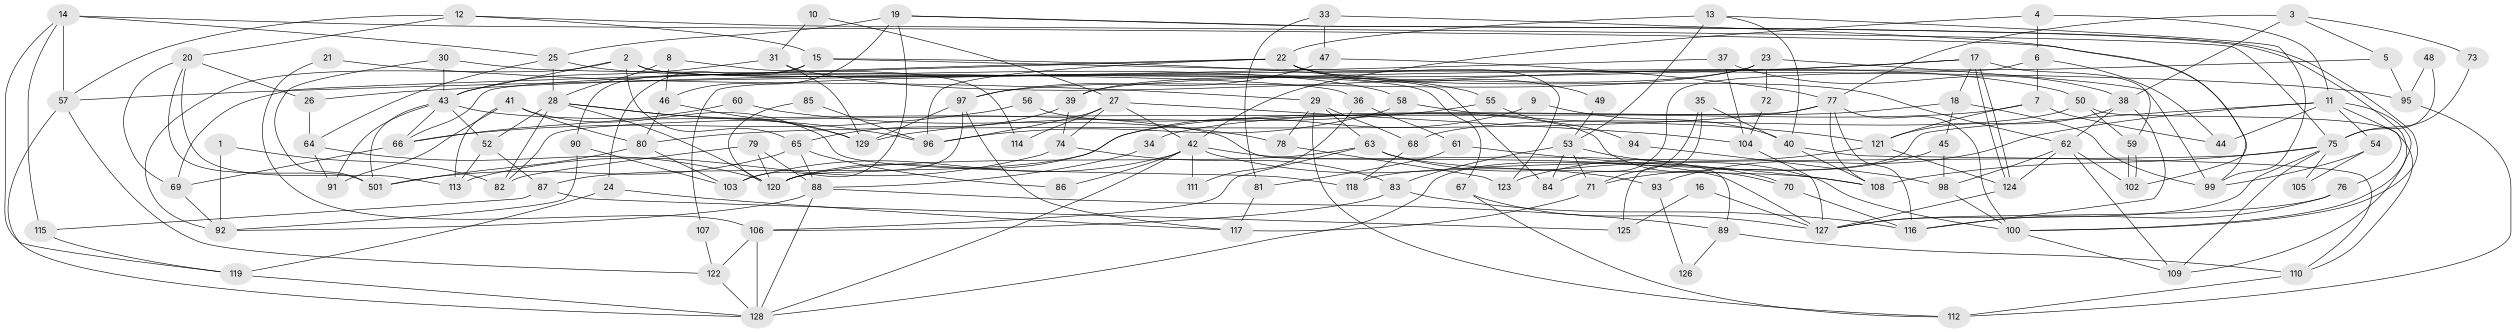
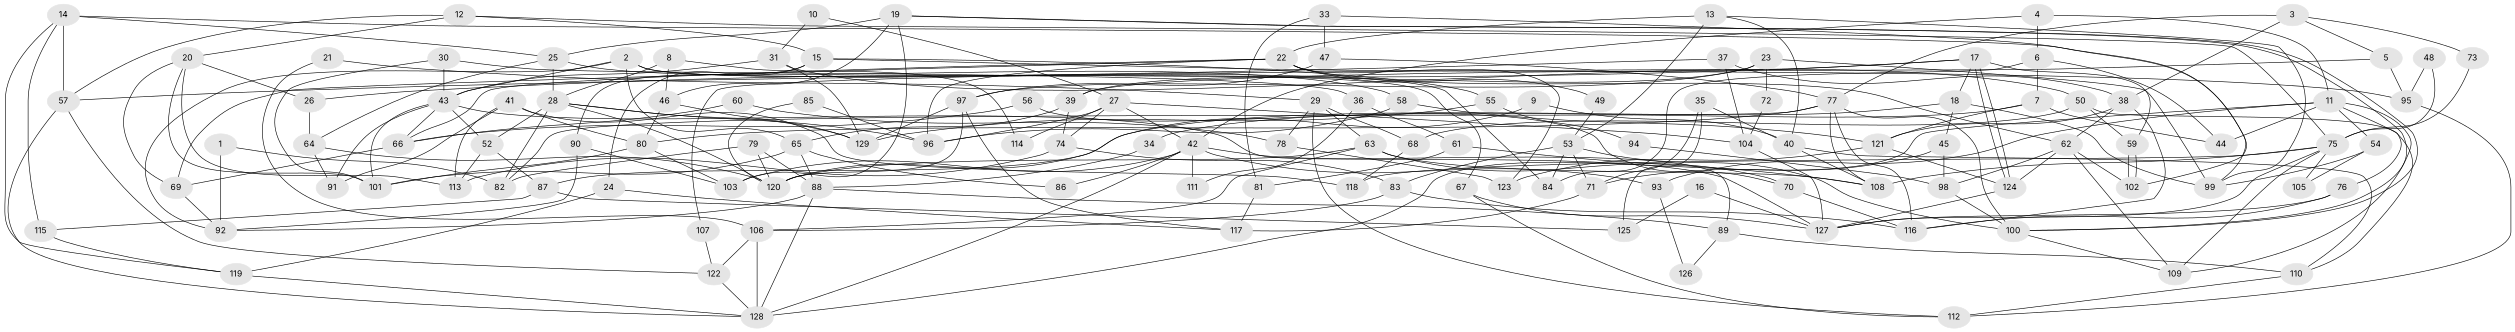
(376, 188) -> (376, 188)
